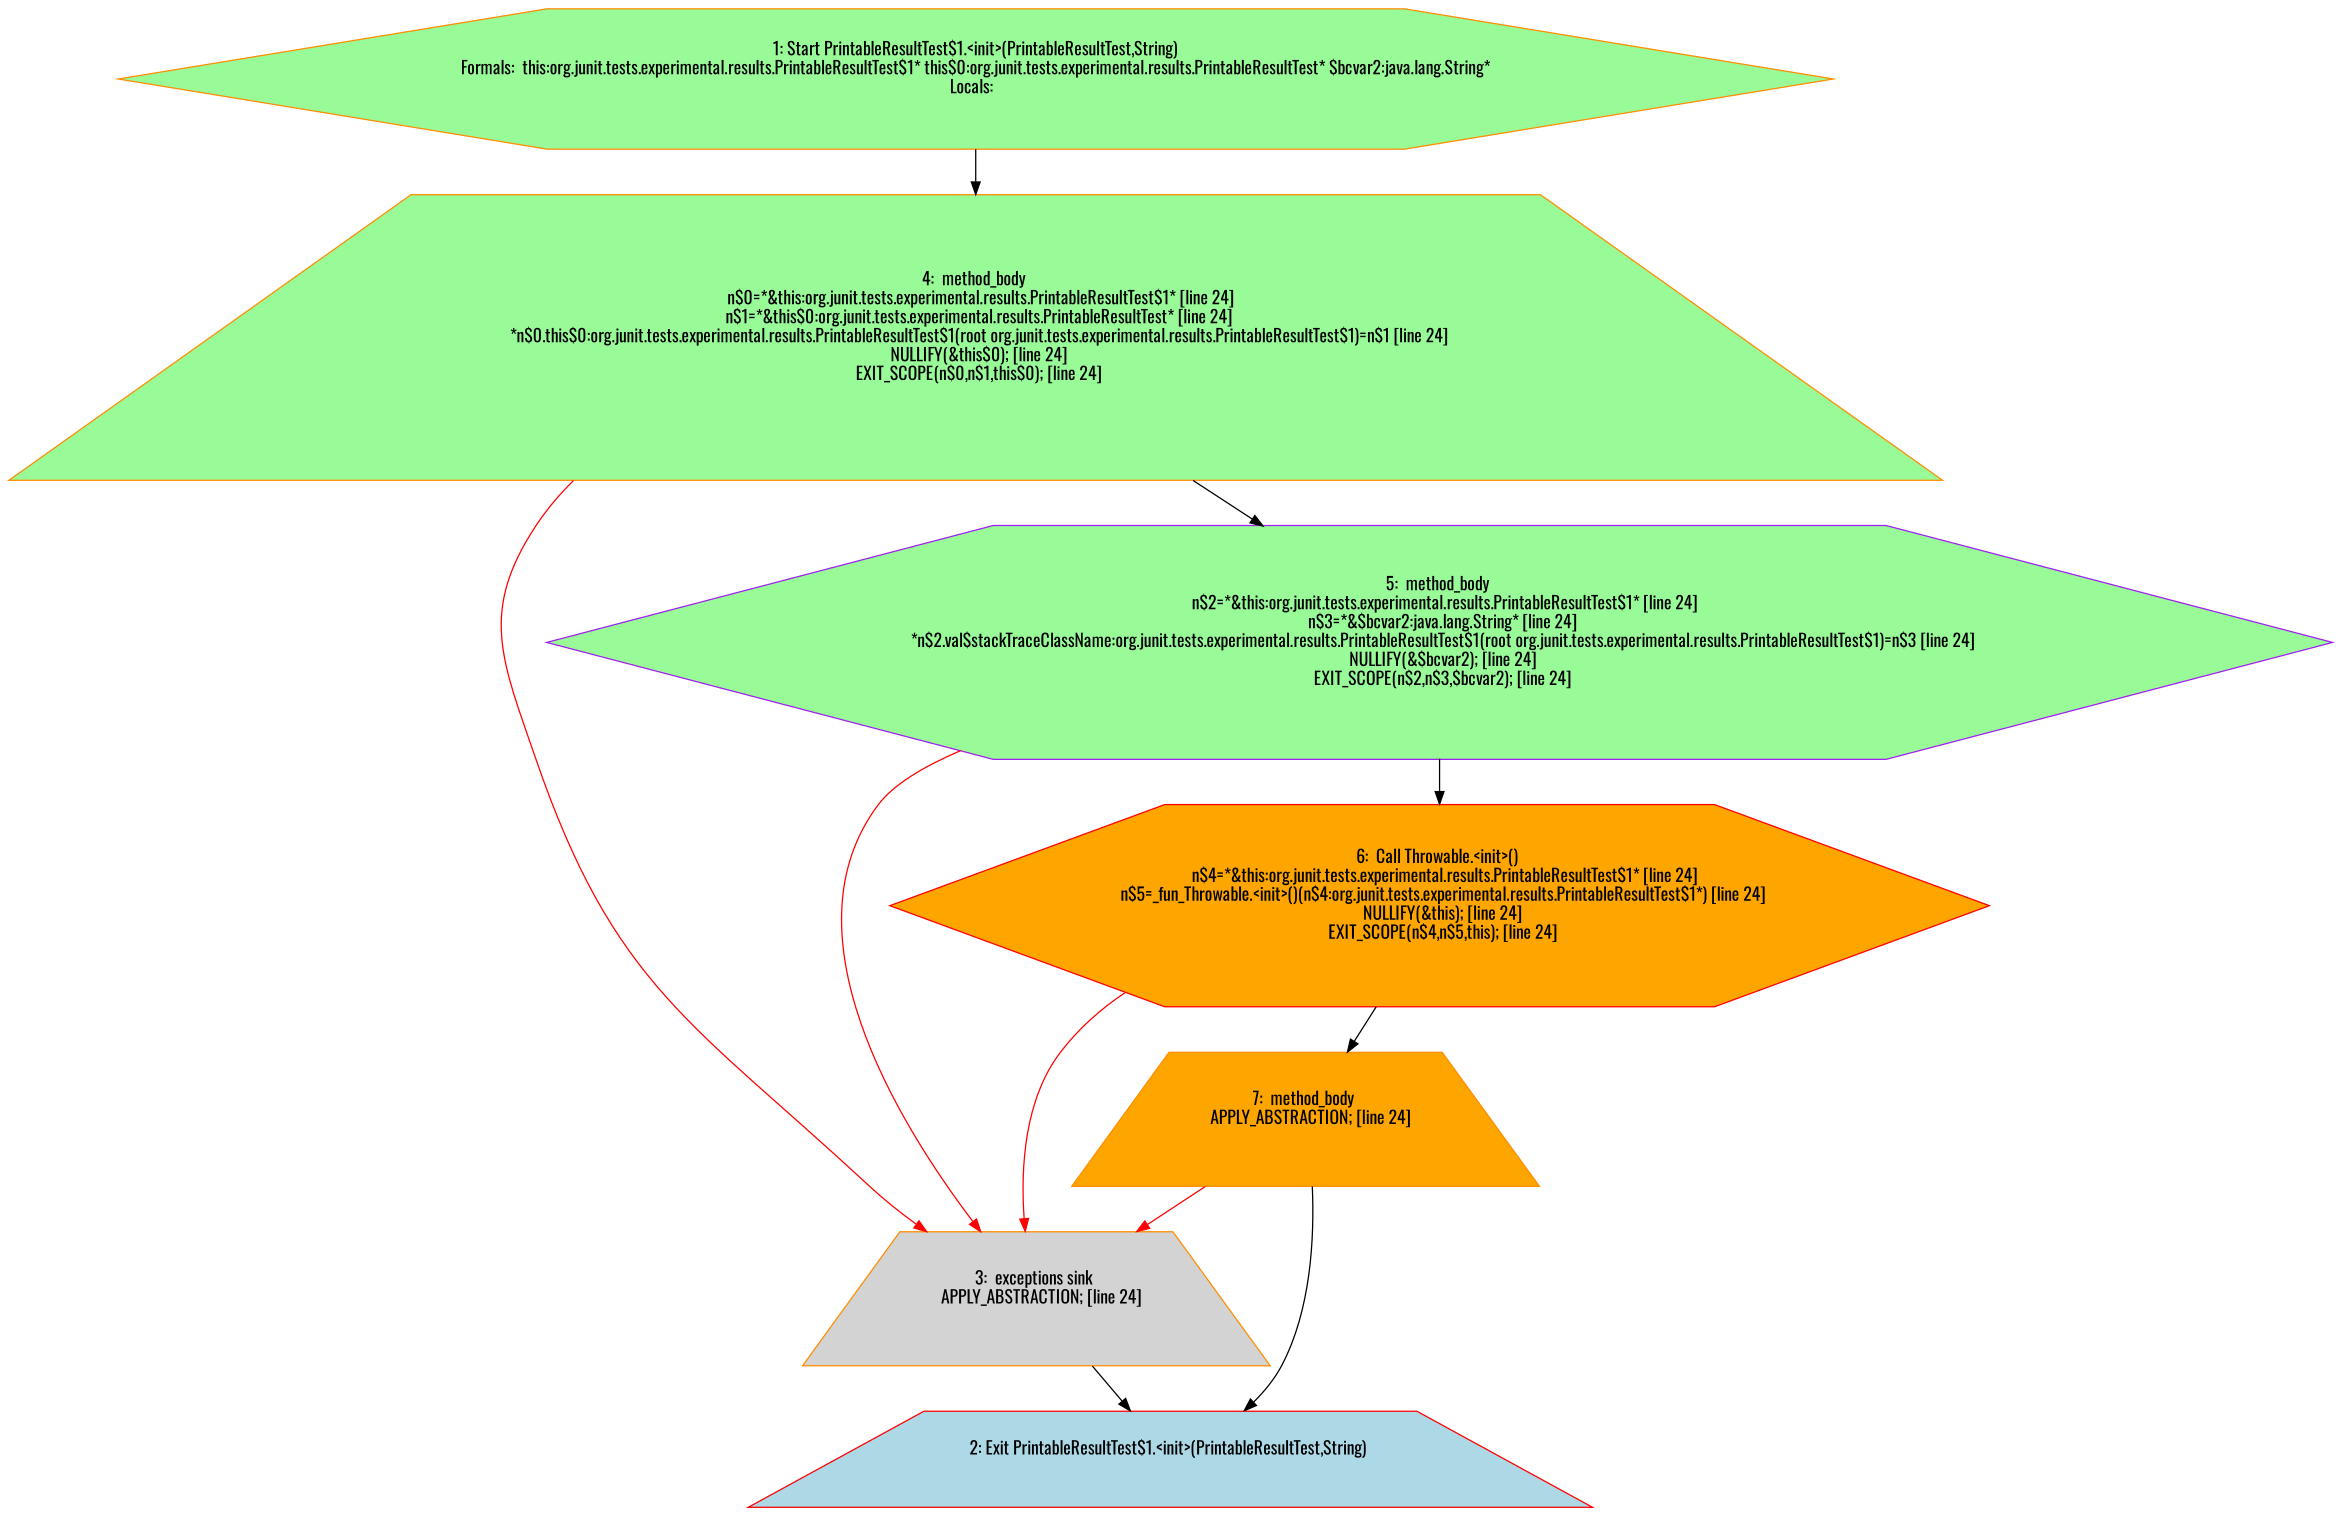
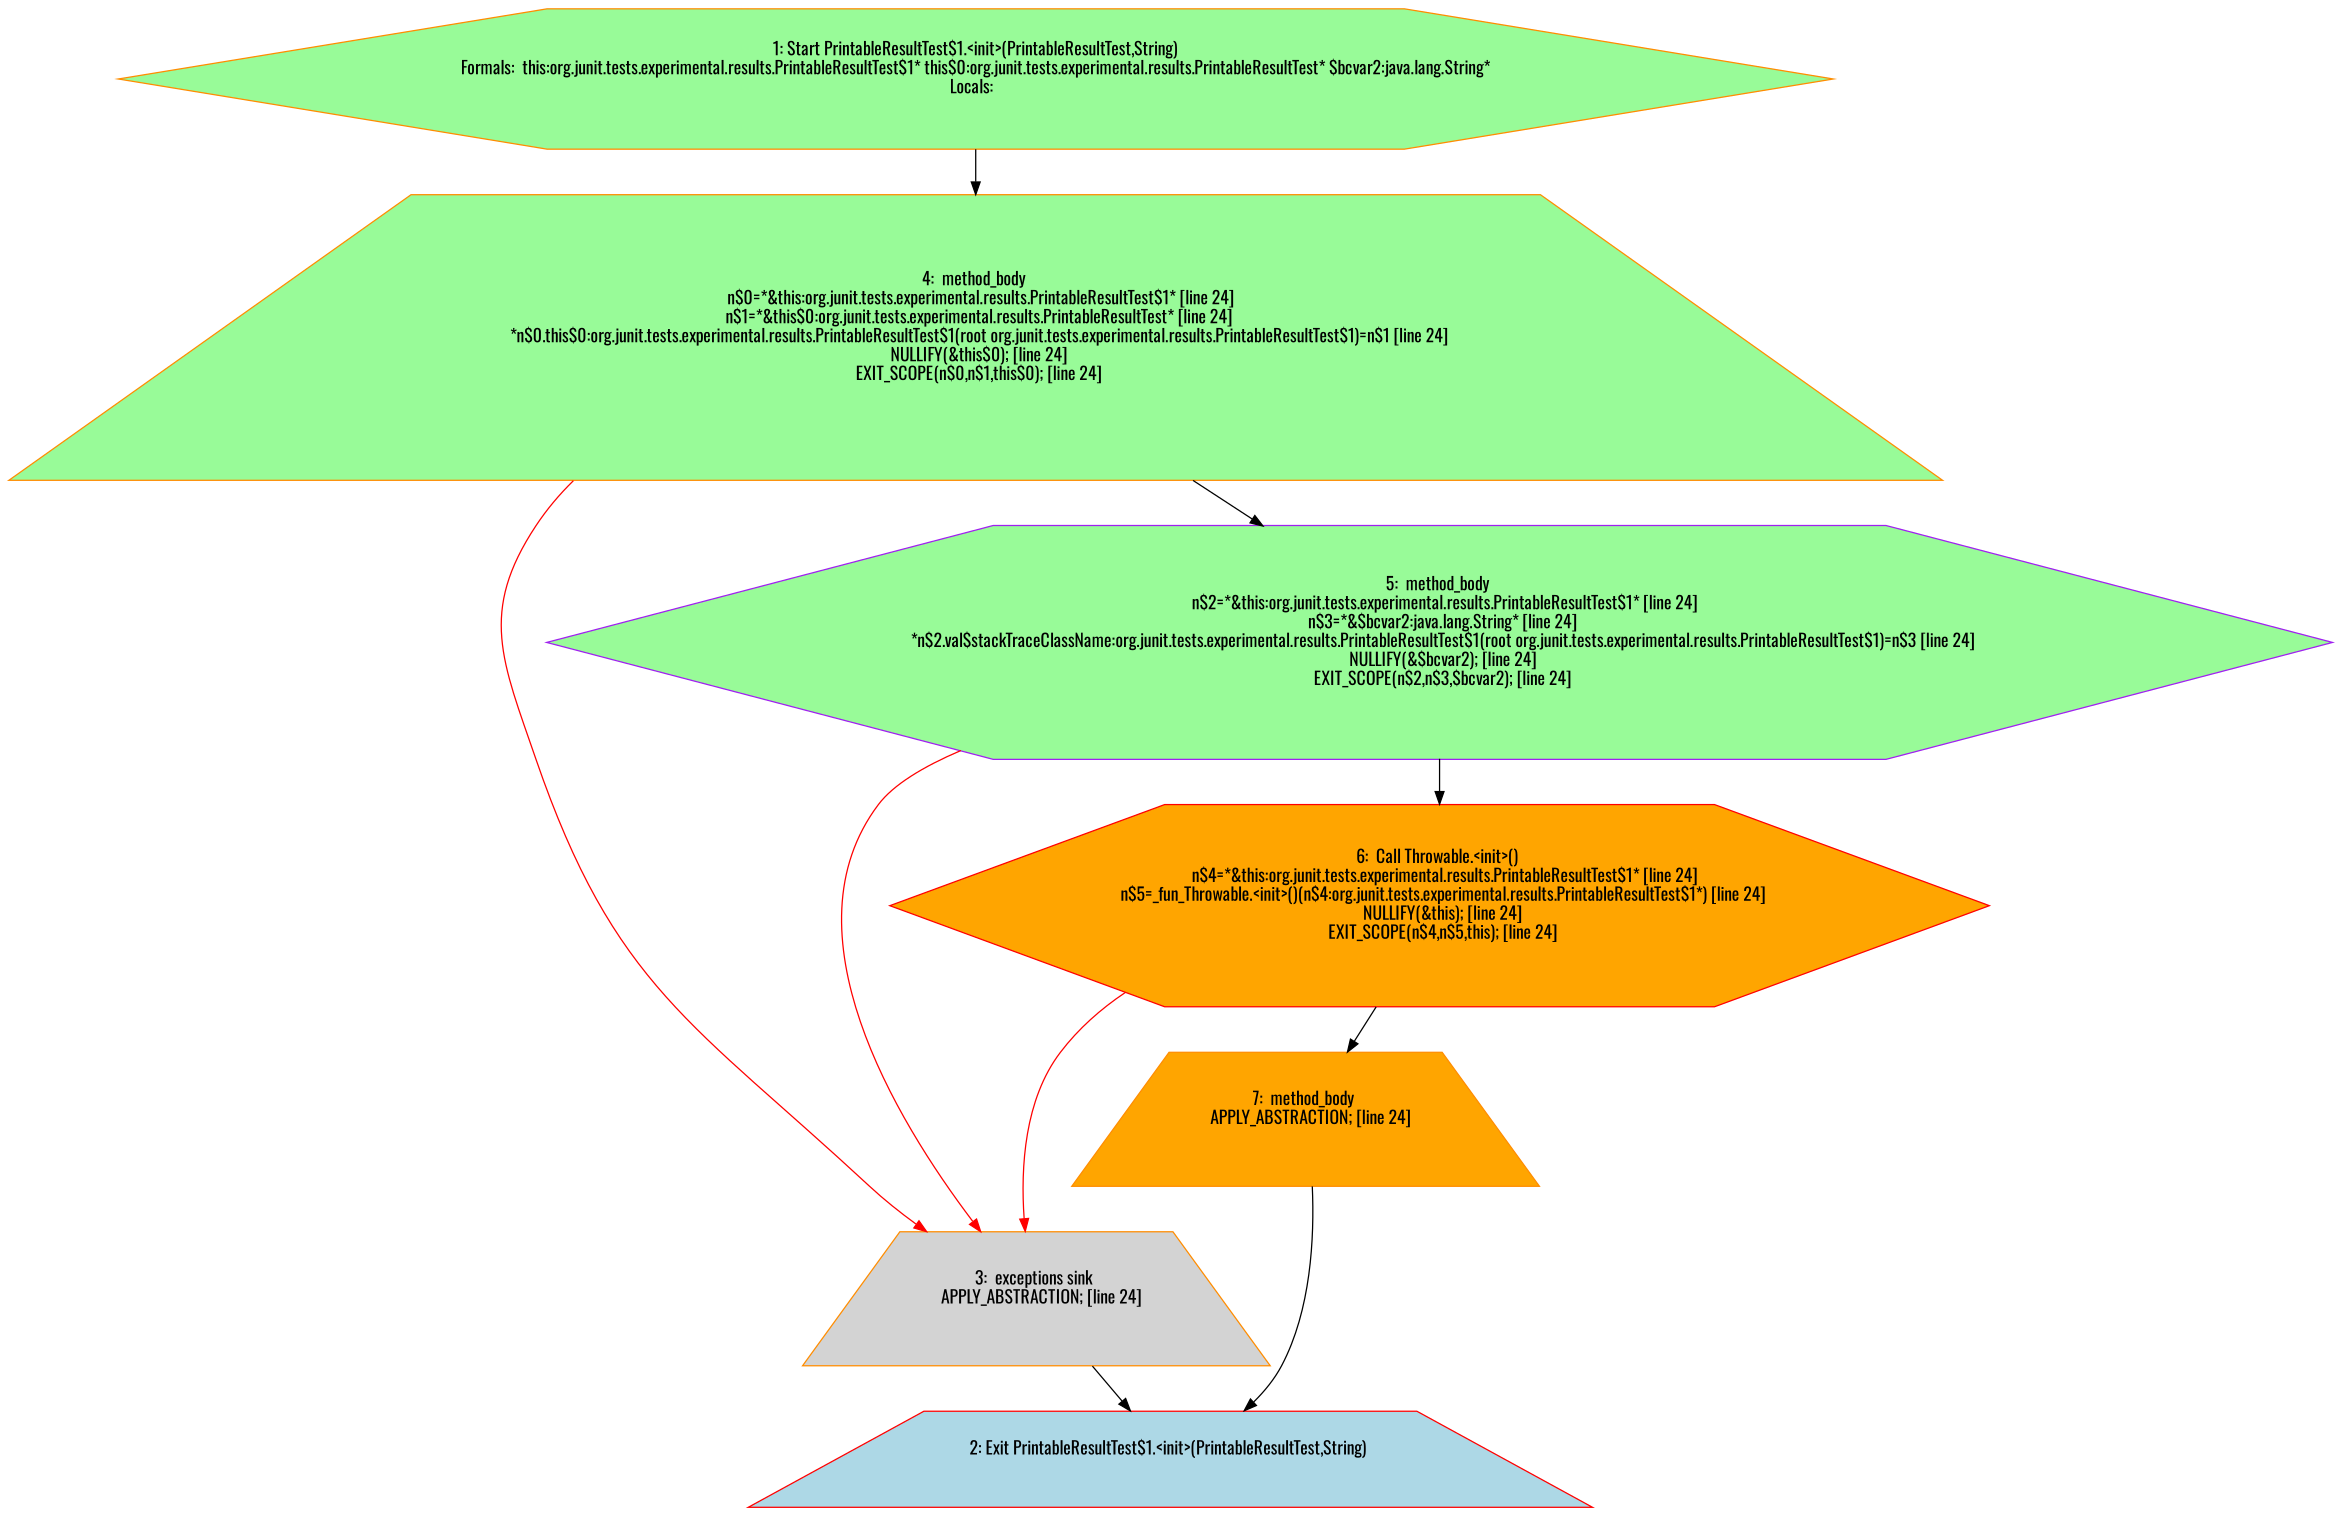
(1176, 1206) -> none
